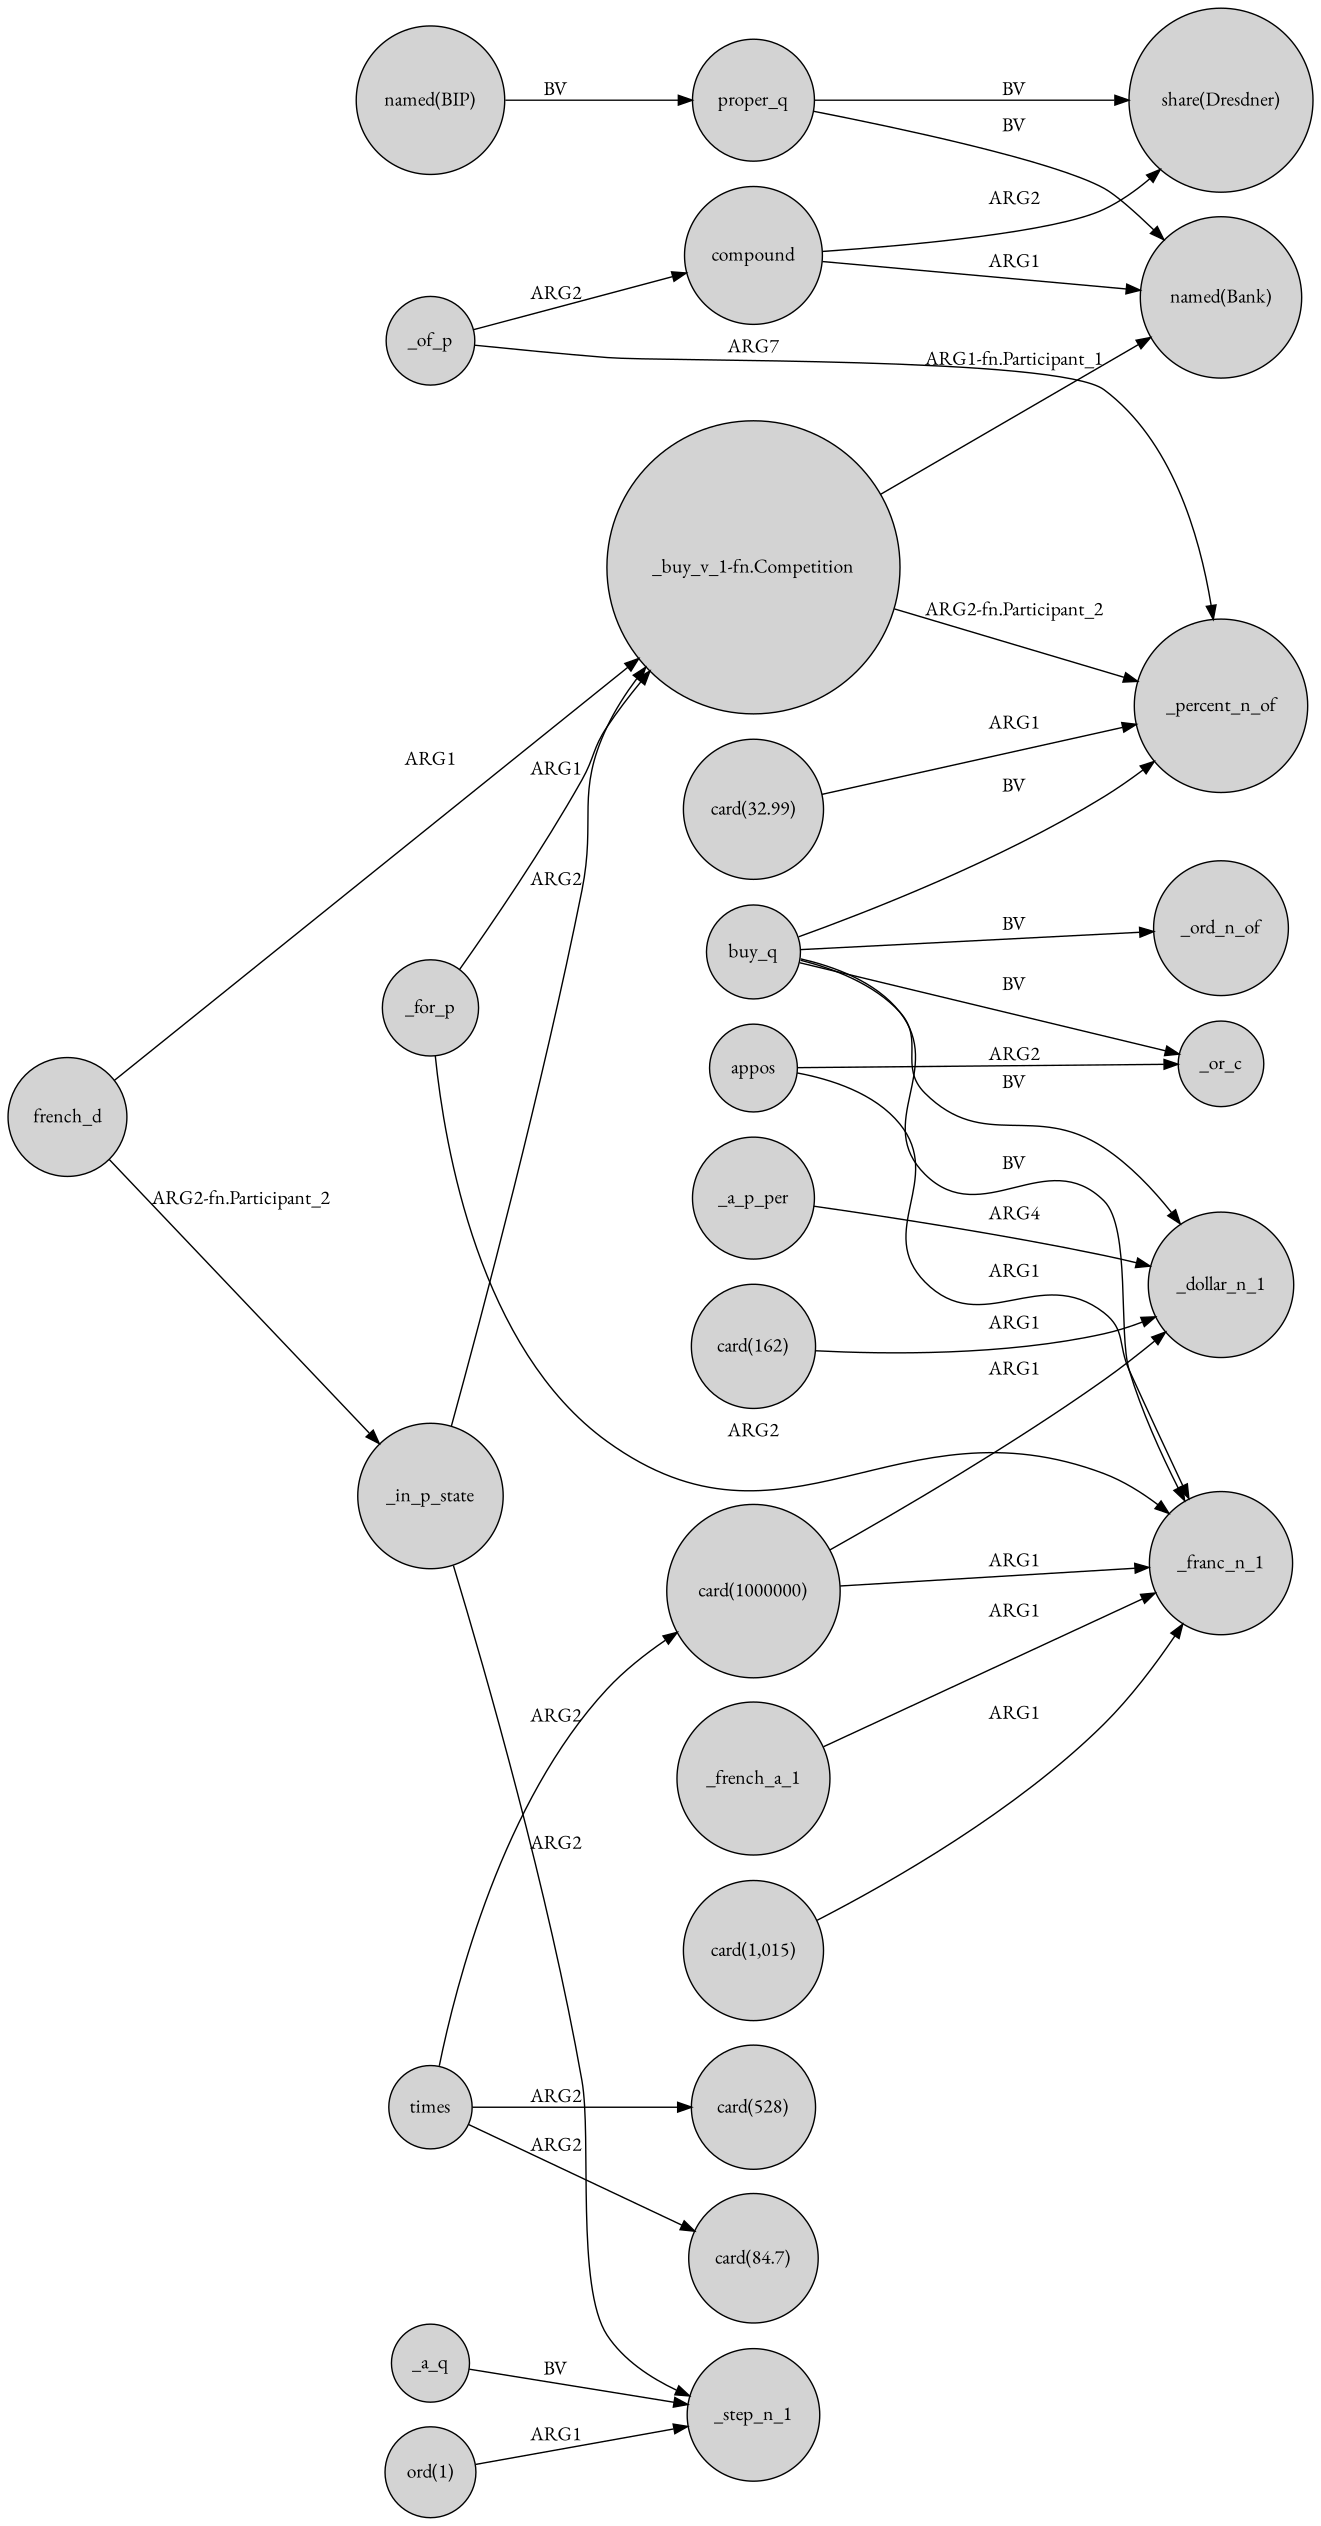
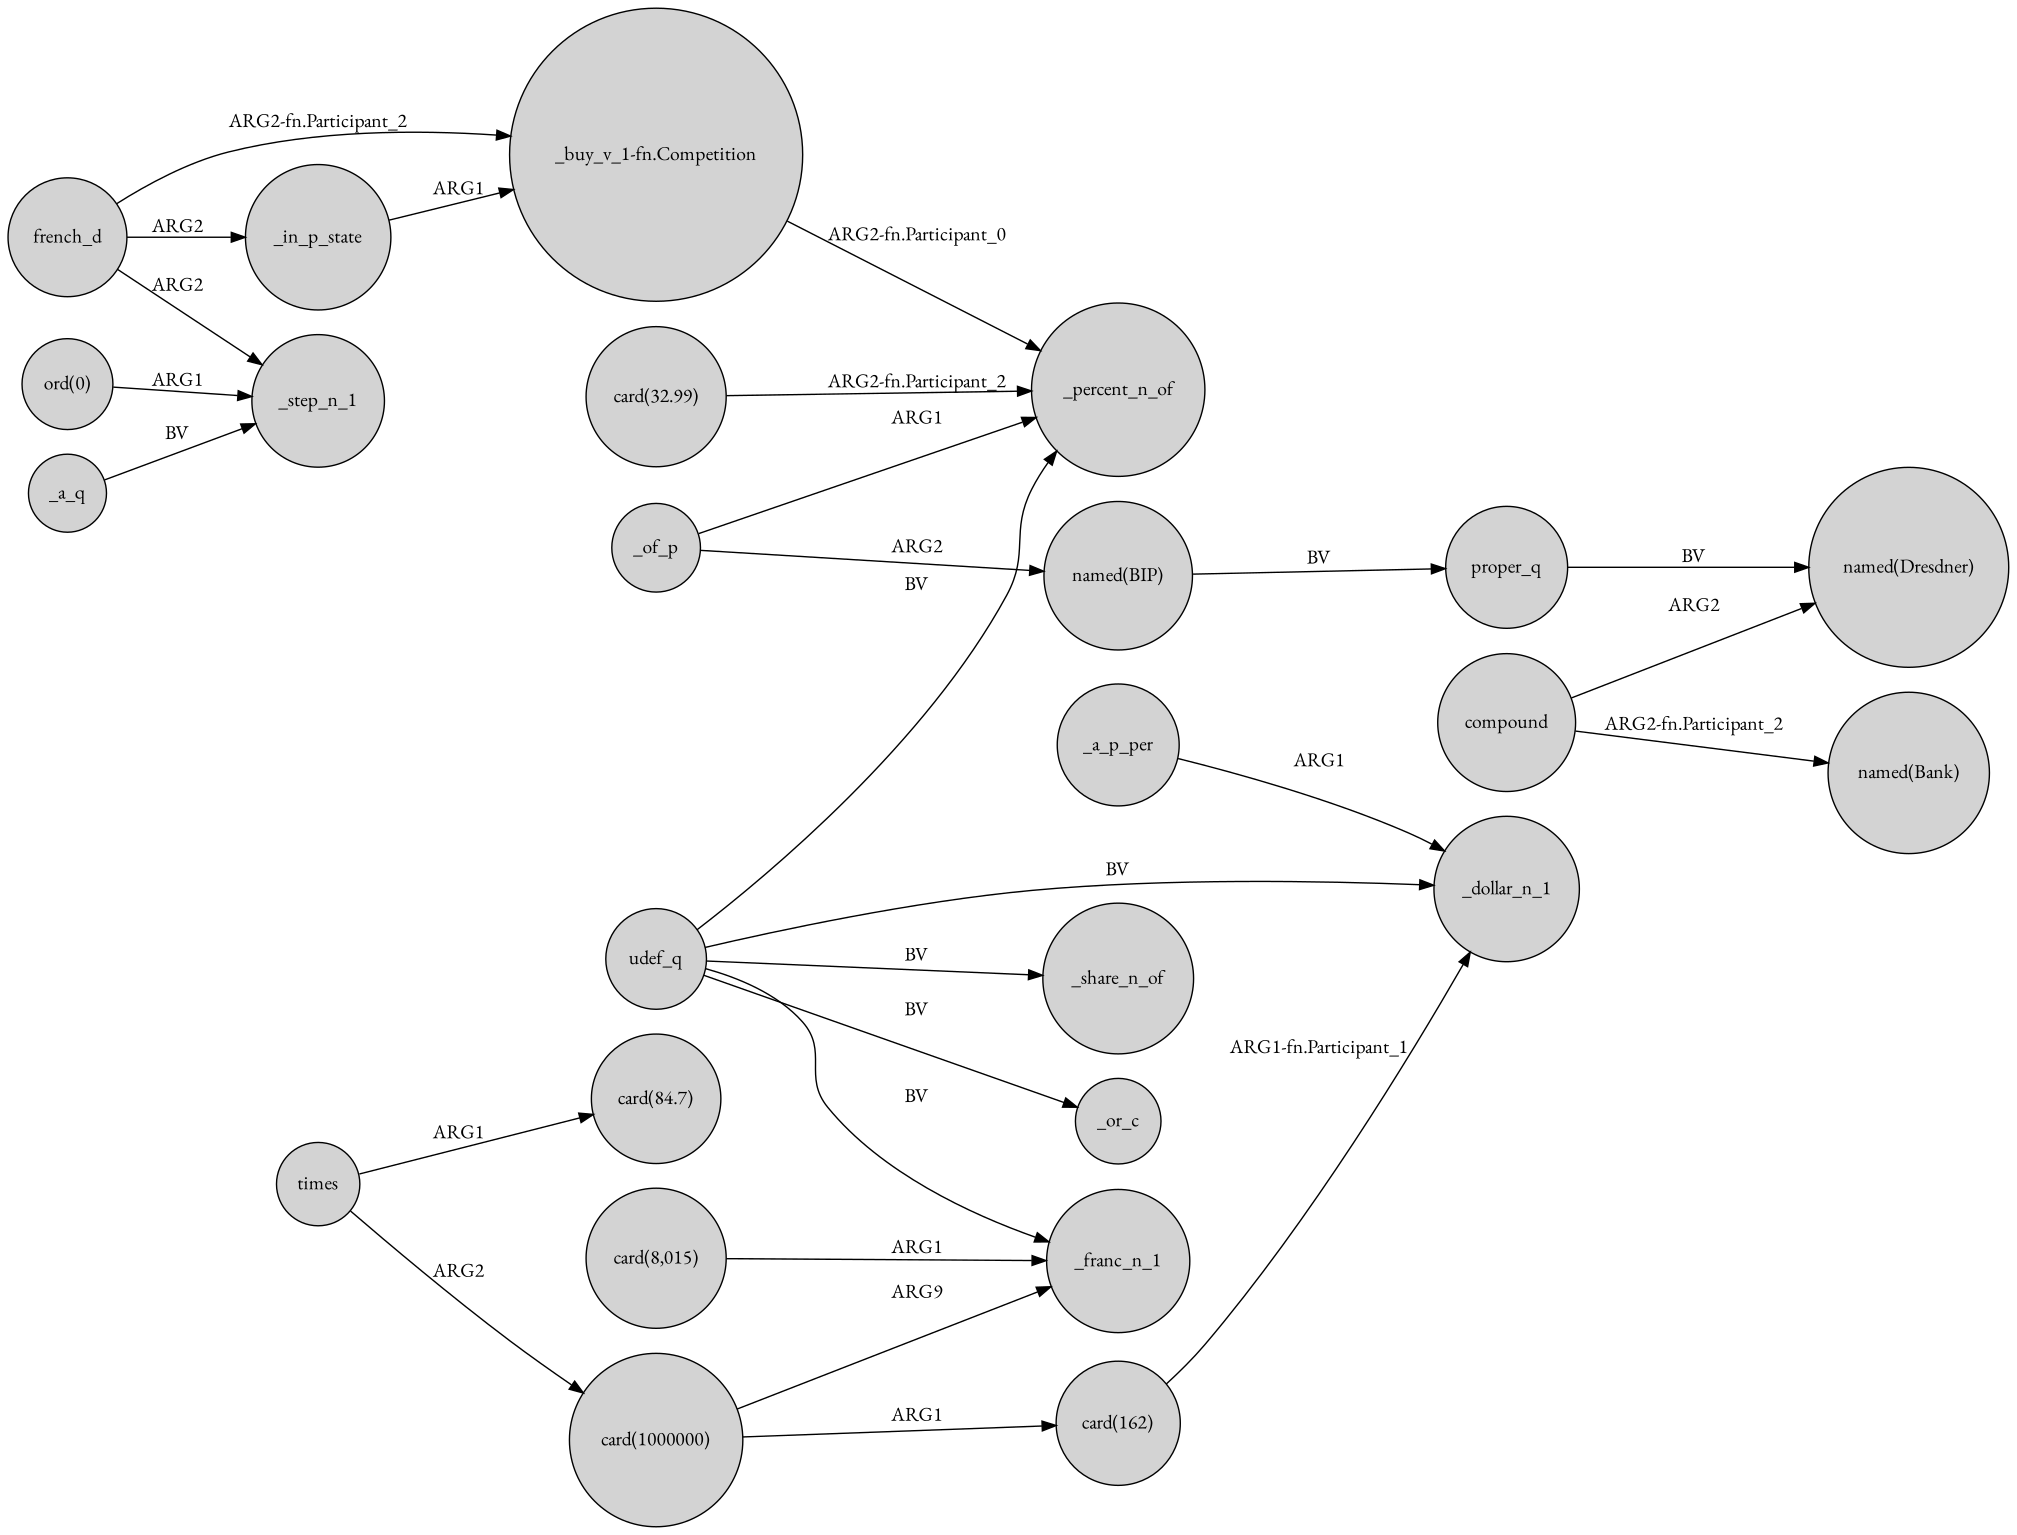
(1221, 100) -> (1909, 567)
(992, 151) -> none
(1014, 262) -> (1694, 725)
(573, 303) -> (865, 560)
(753, 347) -> (917, 418)
(1009, 419) -> none
(1014, 610) -> (917, 235)
(1014, 723) -> (917, 382)
(430, 760) -> (318, 122)
(556, 880) -> (459, 189)
(1221, 928) -> (1118, 979)
(753, 952) -> (656, 959)
(430, 1008) -> none
(753, 1068) -> none
(241, 1199) -> (178, 227)
(1014, 1214) -> (1319, 761)
(1014, 1323) -> (1319, 1048)
(1012, 1441) -> (892, 1432)
(1014, 1561) -> (917, 1293)
(753, 1778) -> none
(753, 1951) -> (656, 1258)
(564, 1990) -> (184, 313)
(753, 2107) -> none
(556, 2146) -> (459, 1133)
(430, 2472) -> (67, 384)
